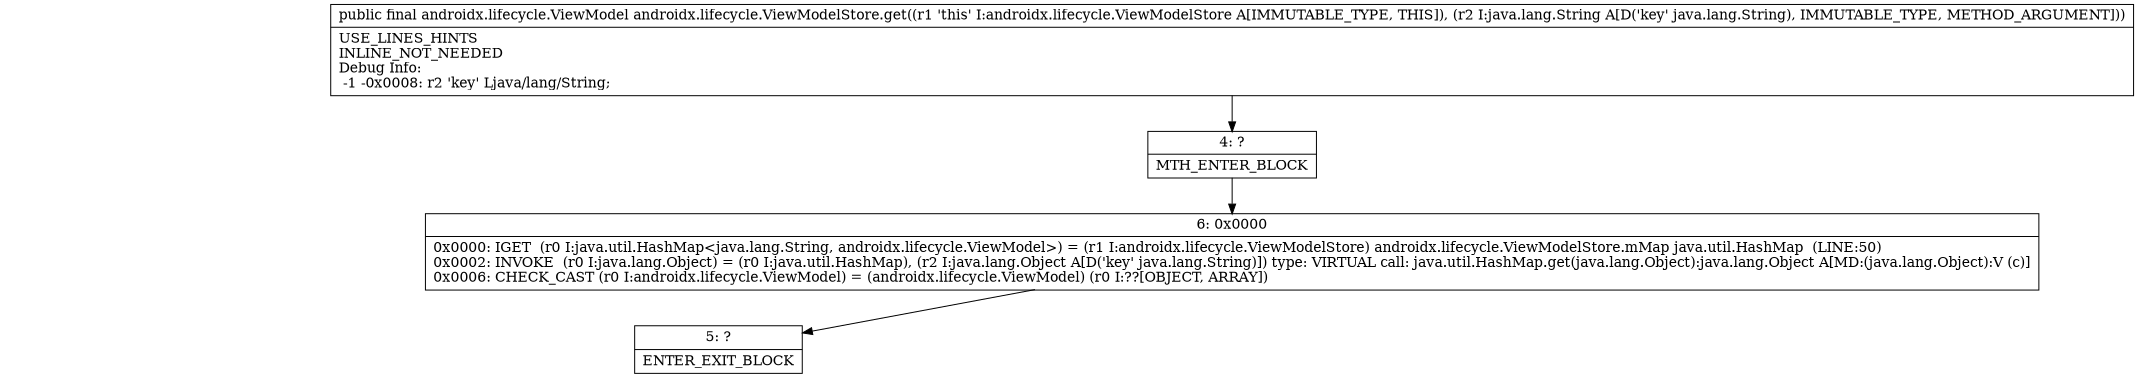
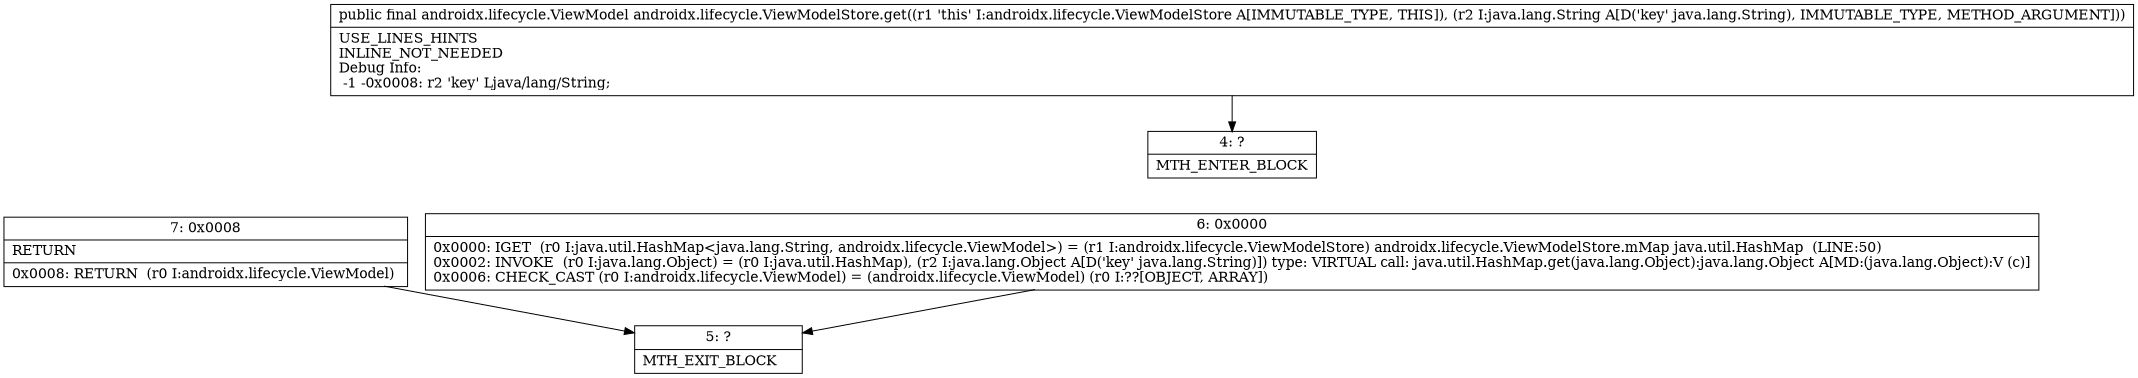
(1232, 191) -> none
none -> (206, 252)
(718, 361) -> (710, 361)
